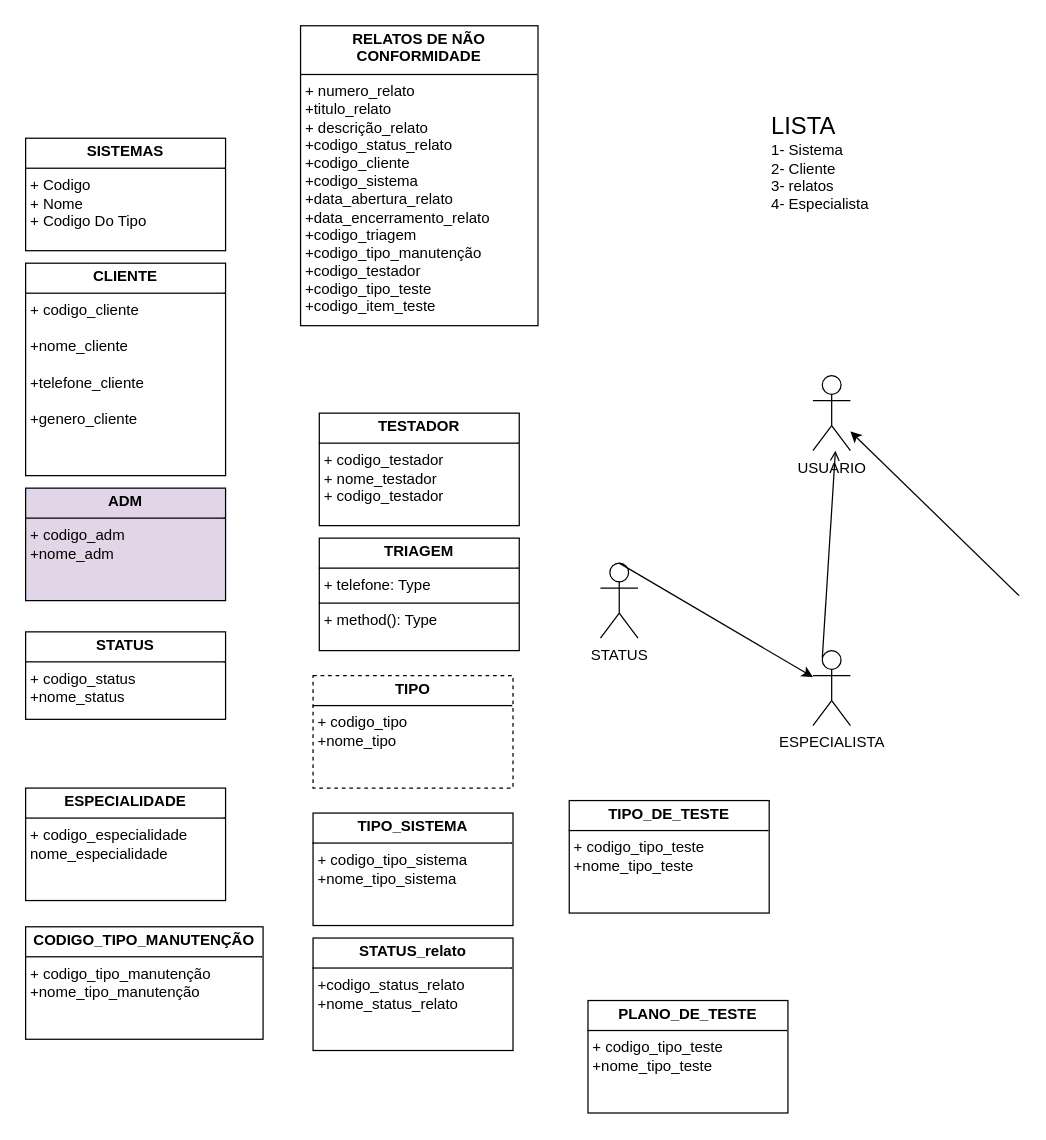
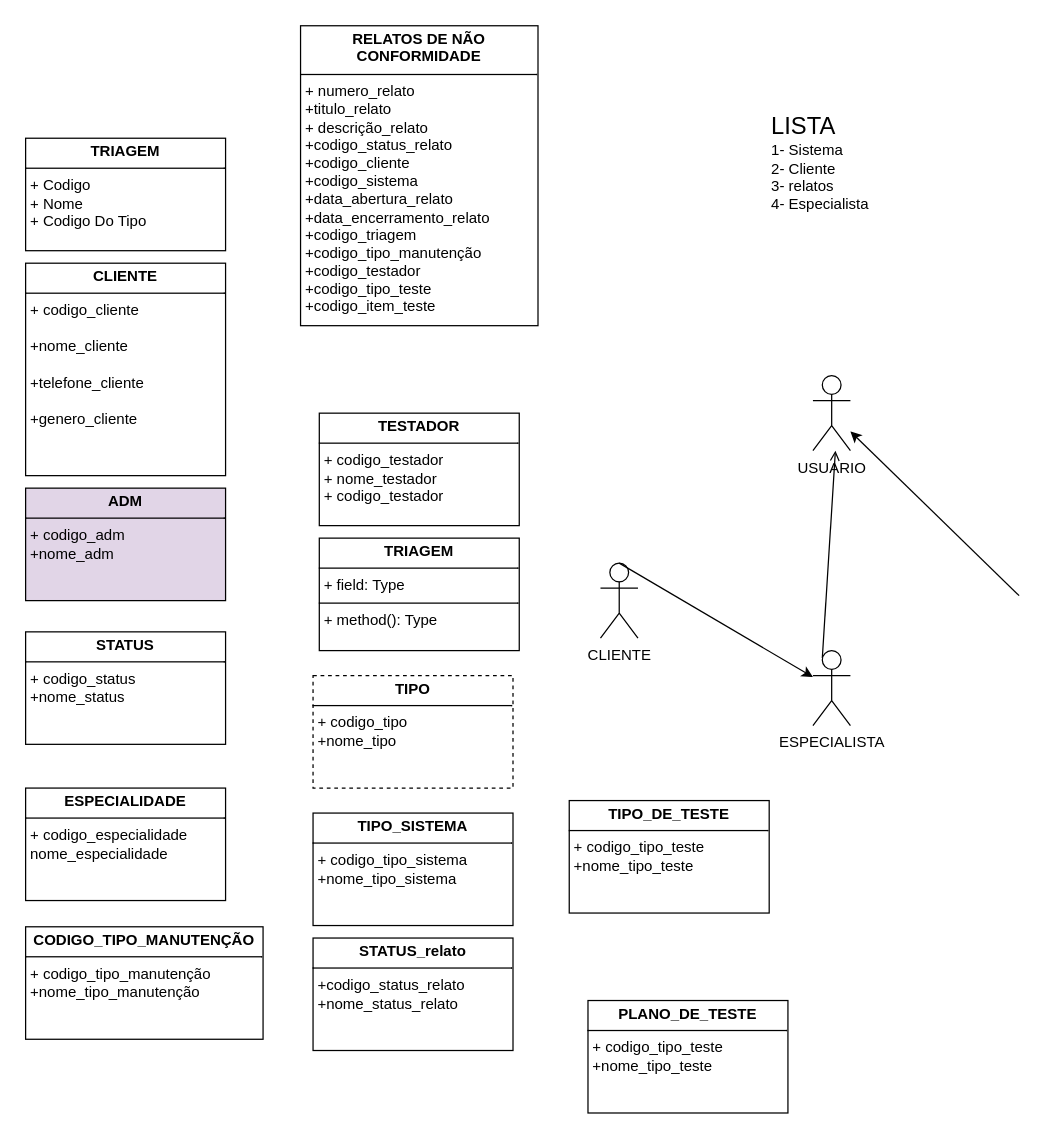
(83, 174) -> (83, 174)
(381, 565) -> (381, 565)
(620, 656) -> (620, 656)
(126, 676) -> (126, 688)
